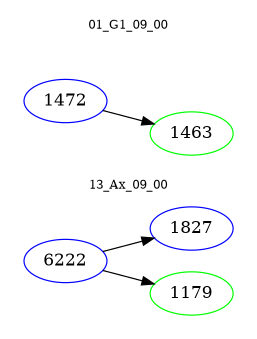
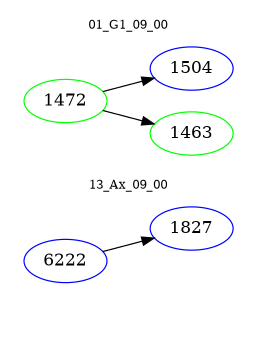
none -> (192, 69)
(65, 101) -> (65, 101)
(192, 293) -> none
